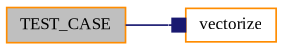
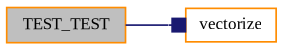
(66, 25) -> (66, 25)
